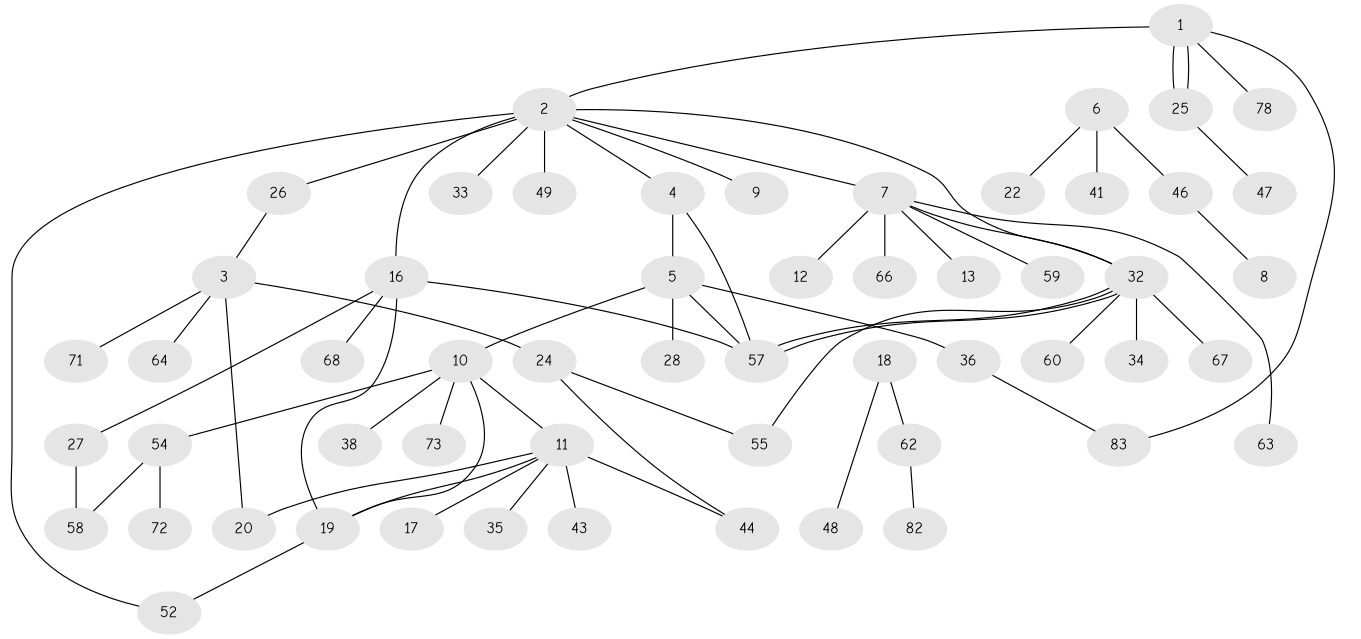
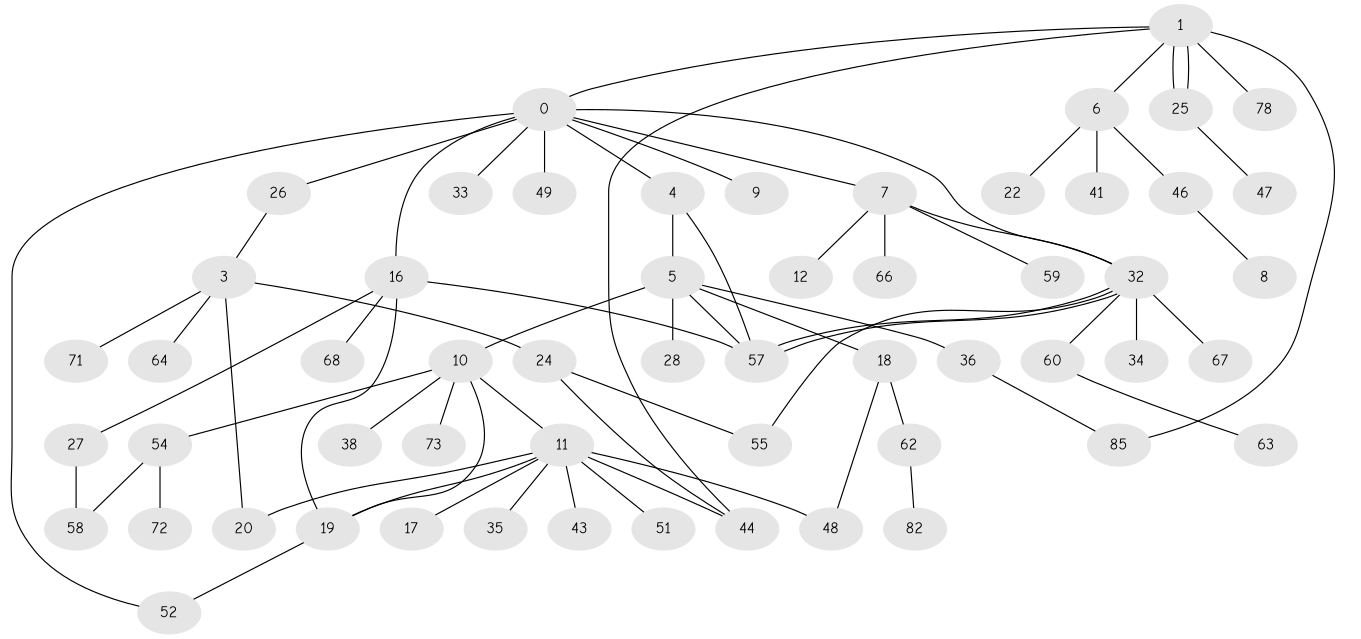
none -> (1139, 67)
none -> (710, 108)
(545, 110) -> (545, 110)
(1147, 242) -> (1157, 407)
(969, 277) -> none
none -> (779, 319)
(1119, 445) -> (1119, 445)
none -> (684, 475)
none -> (663, 529)
